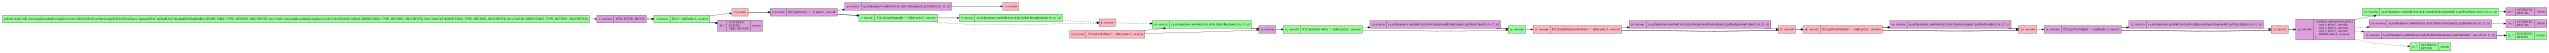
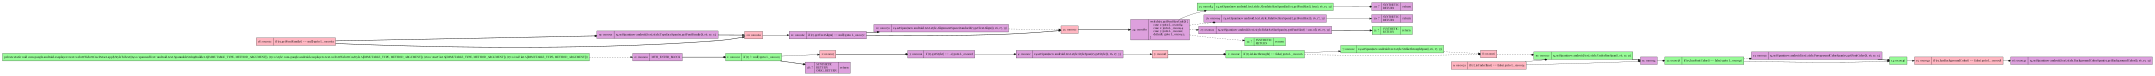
(847, 15) -> (1196, 54)
(1787, 29) -> none
